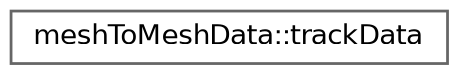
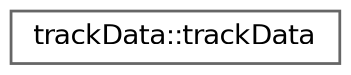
(229, 37) -> (175, 37)
